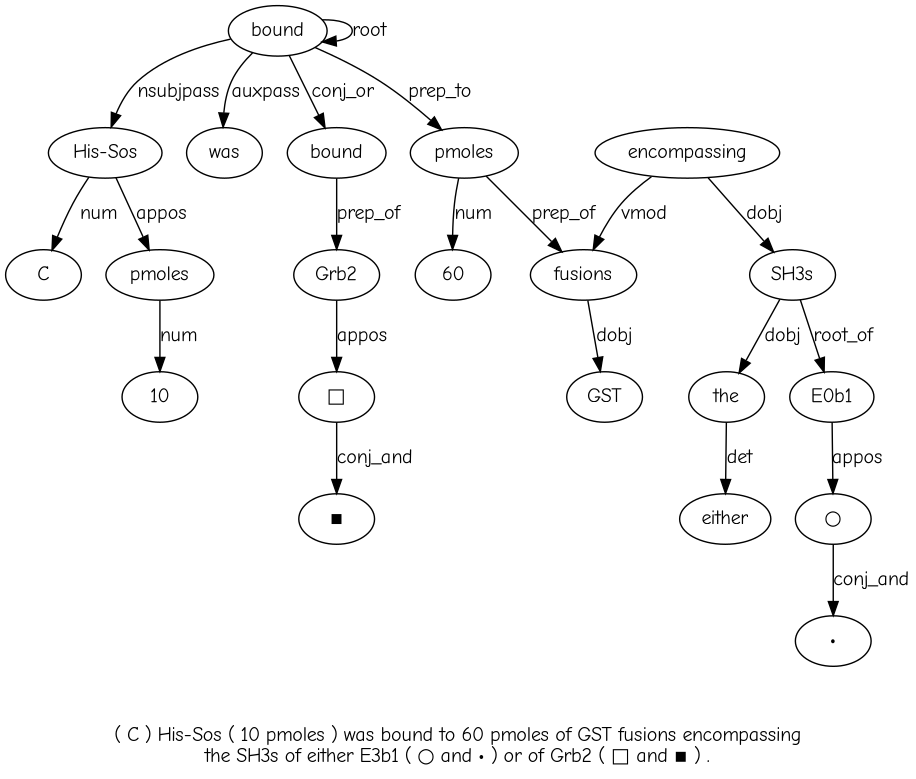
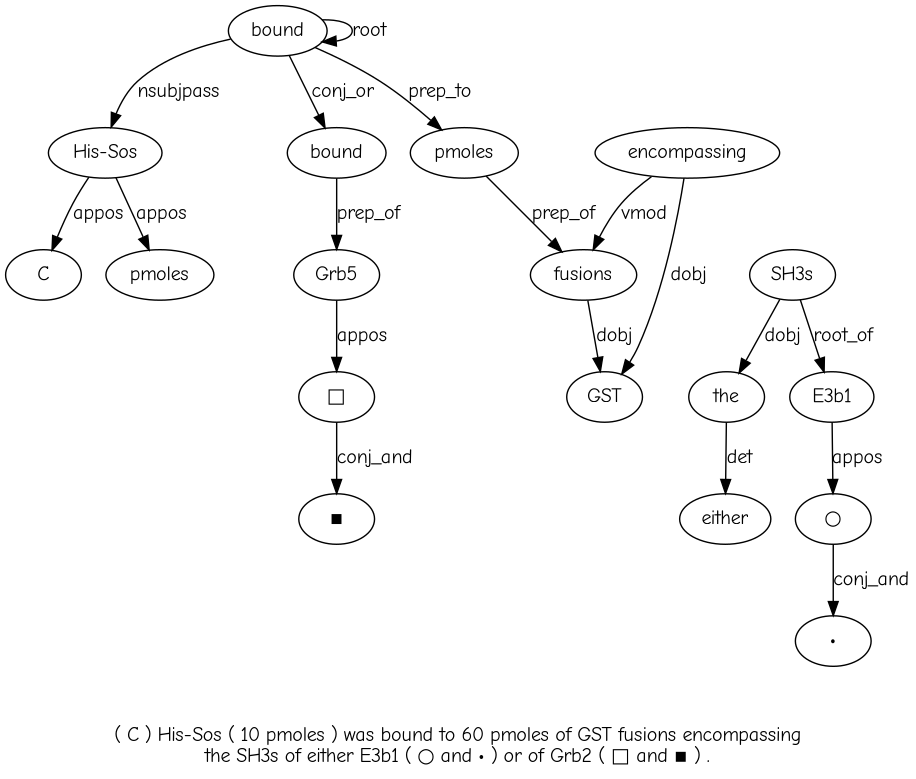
(224, 153) -> none
(736, 209) -> (664, 272)
(99, 214) -> (99, 214)
(337, 275) -> (337, 275)
(453, 275) -> none
(160, 397) -> none
(832, 397) -> (832, 397)
